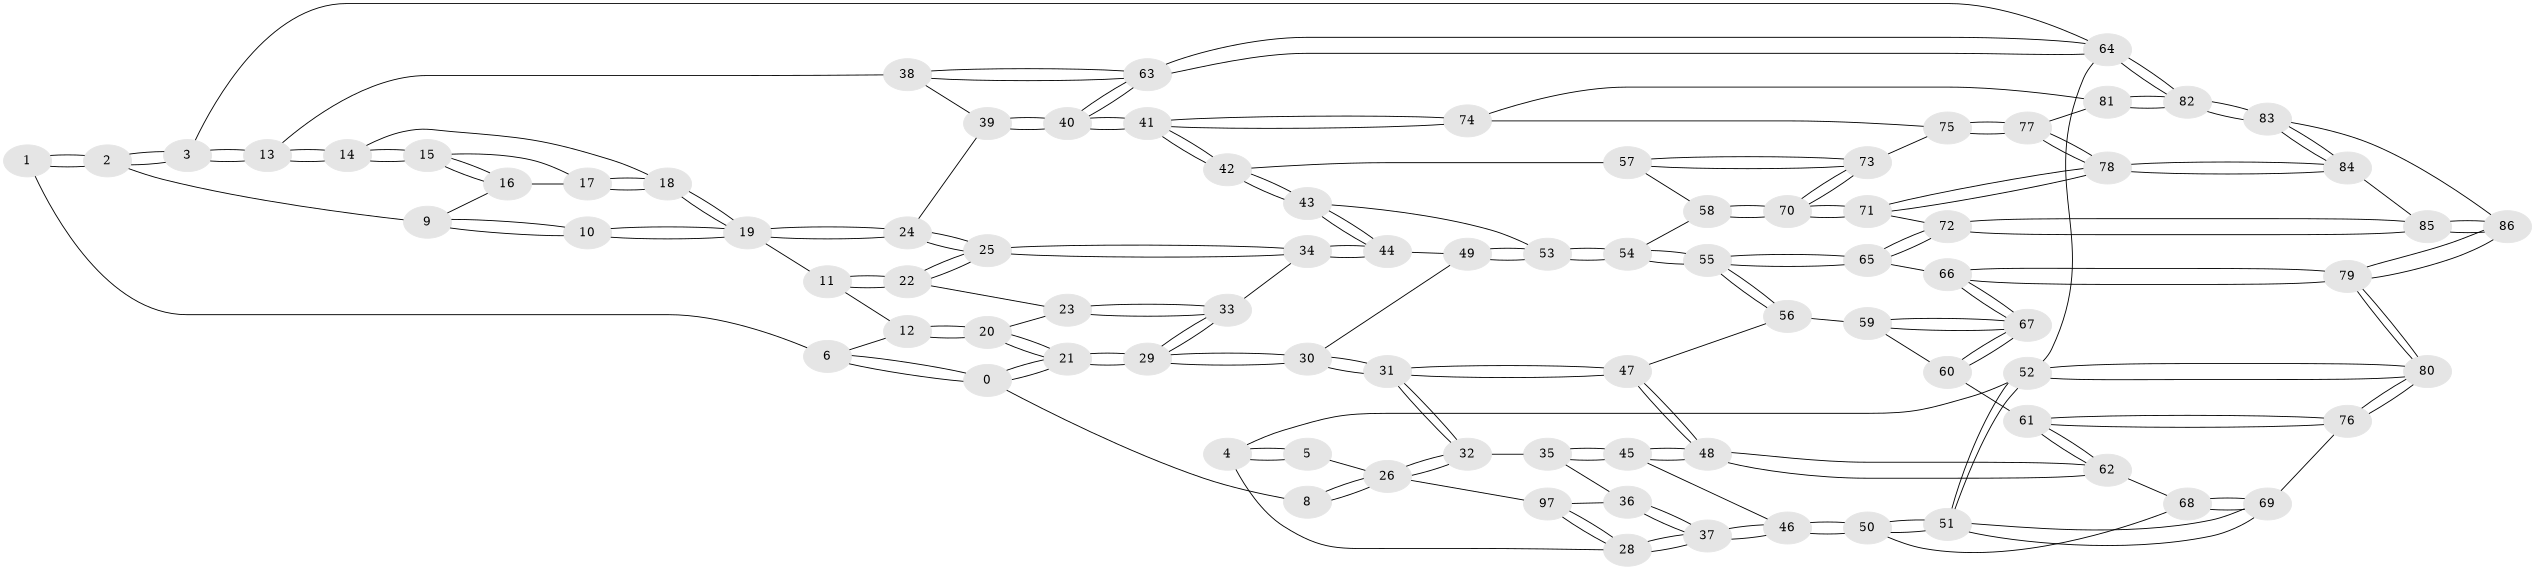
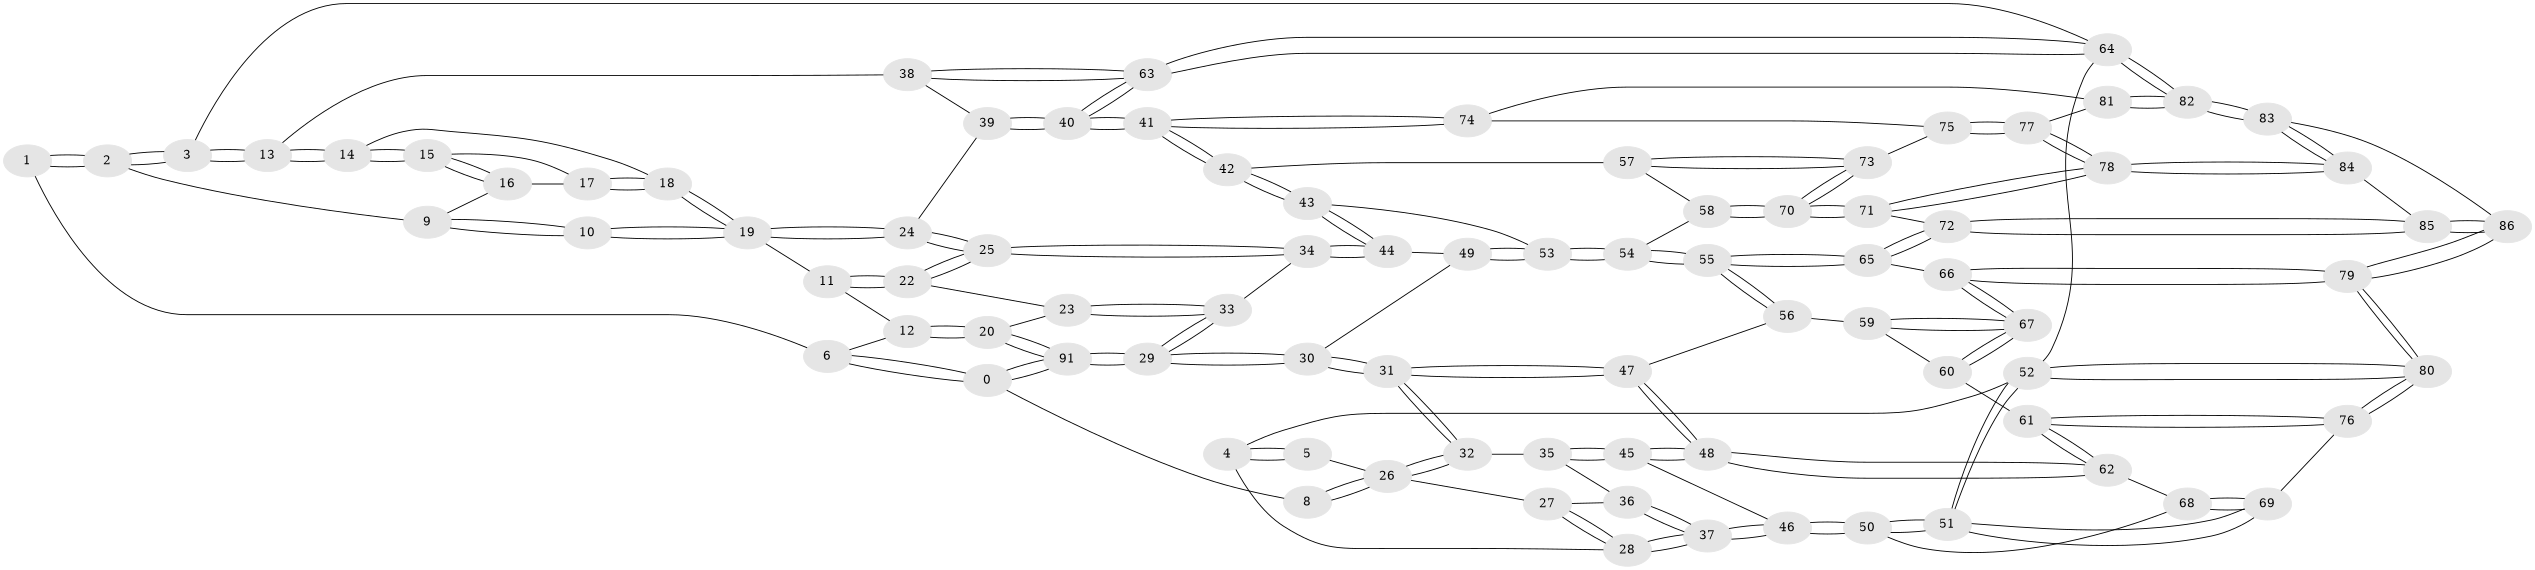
(1068, 359) -> (1068, 359)
(1548, 504) -> (1548, 504)
